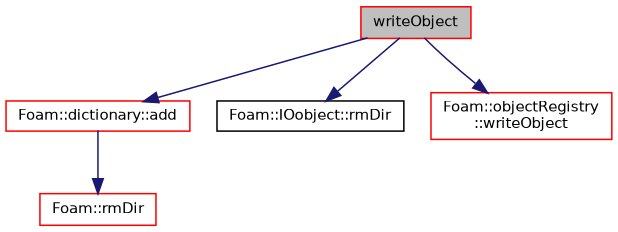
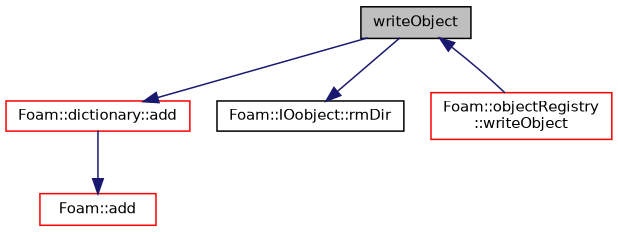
(416, 23) -> (416, 23)
(449, 61) -> (479, 69)
(98, 209) -> (98, 209)
